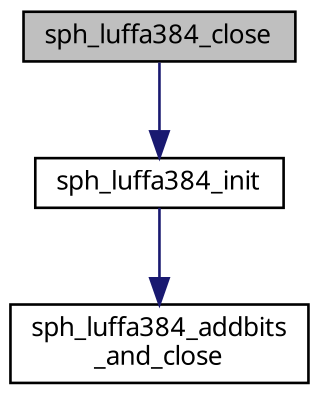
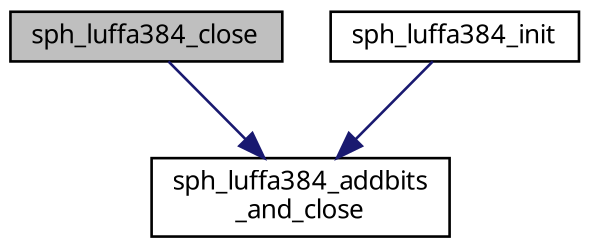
(159, 97) -> (207, 100)
